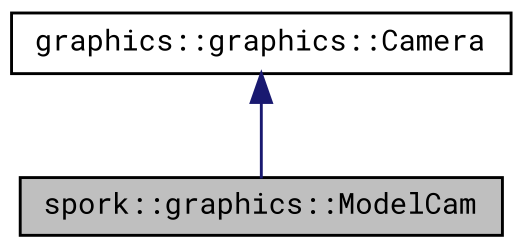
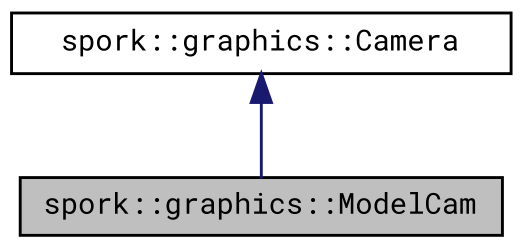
(261, 43) -> (261, 43)
